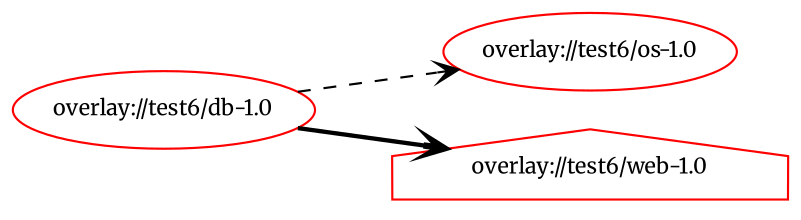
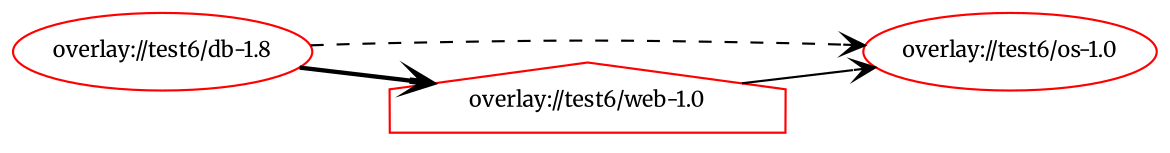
none -> (797, 77)
(164, 110) -> (163, 52)
